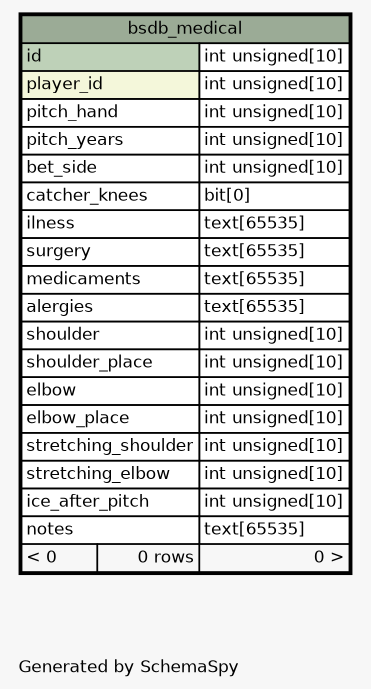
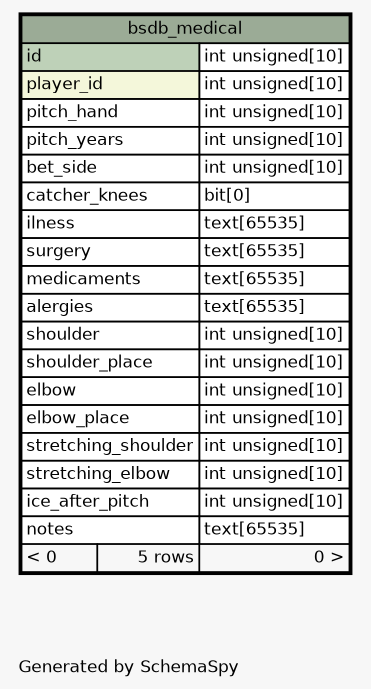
(166, 557) -> (166, 557)
